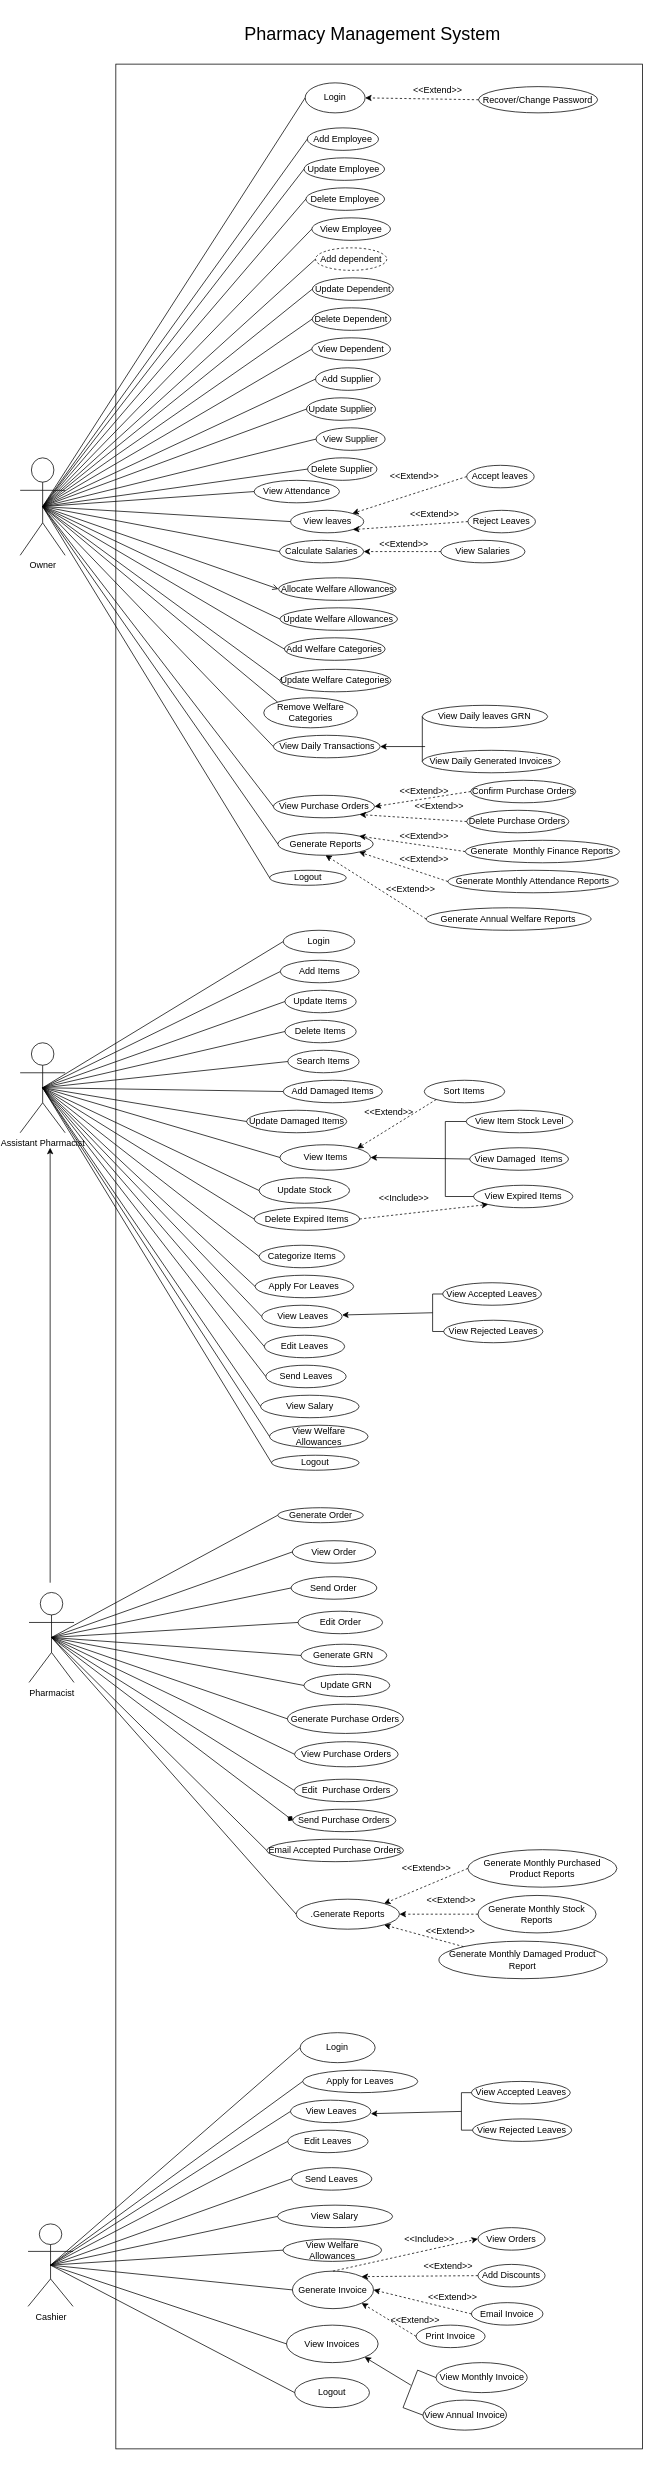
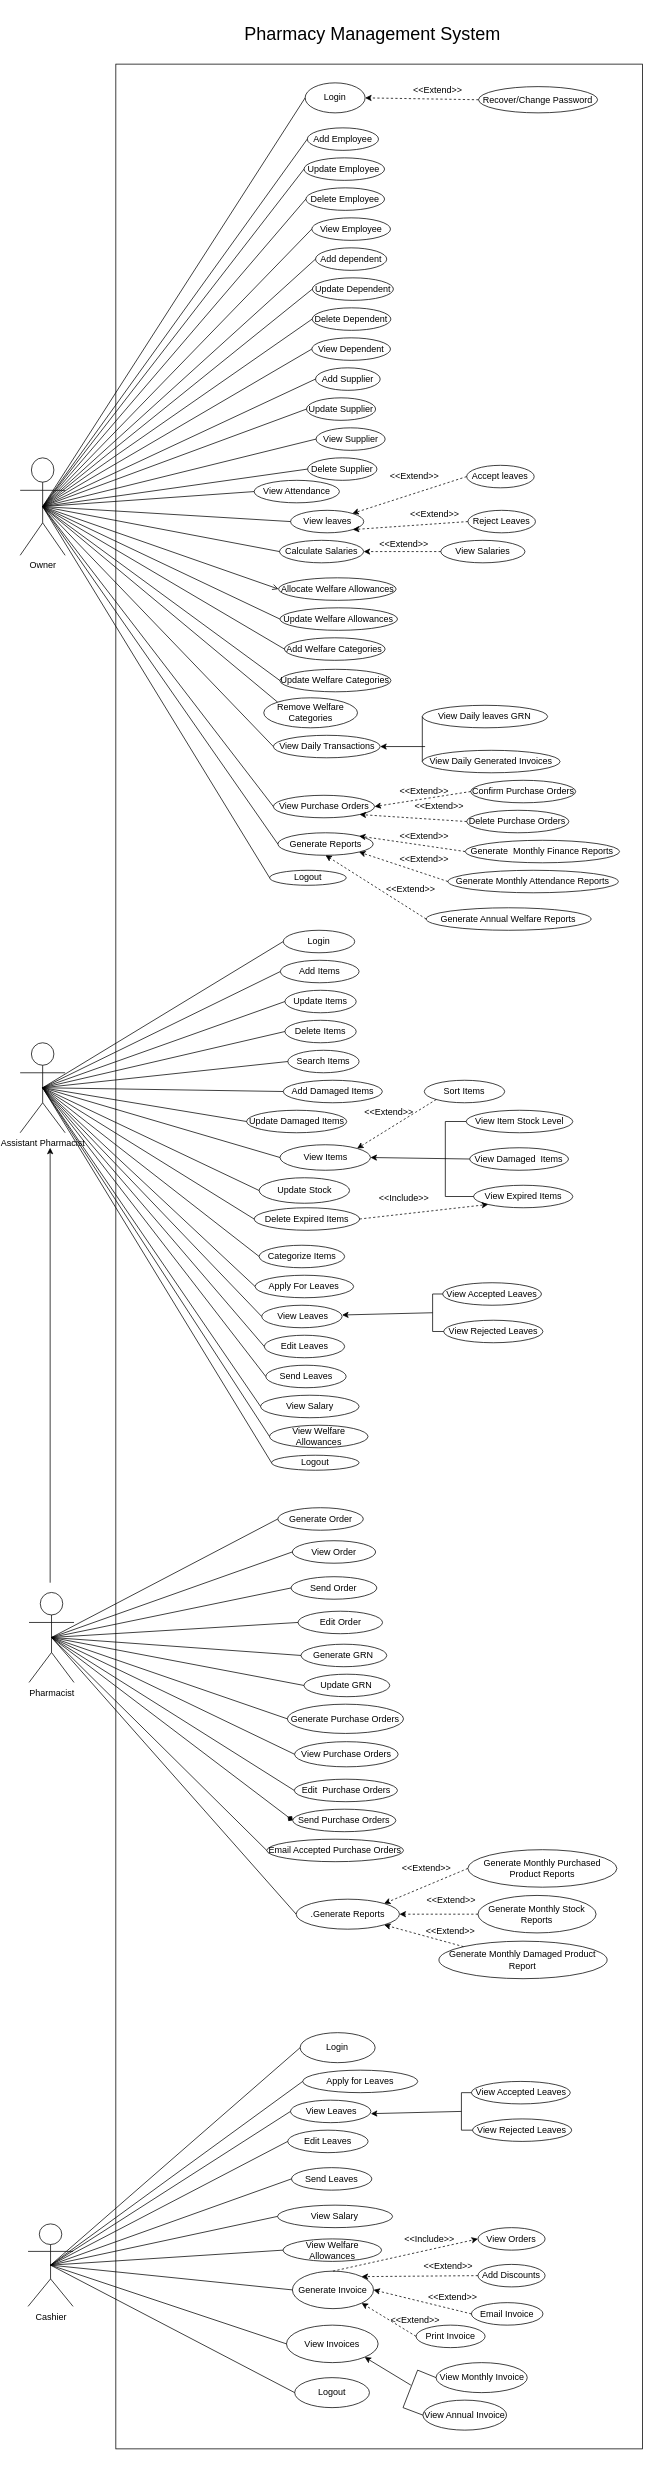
(351, 259) -> (351, 259)
(320, 1515) -> (320, 1519)
